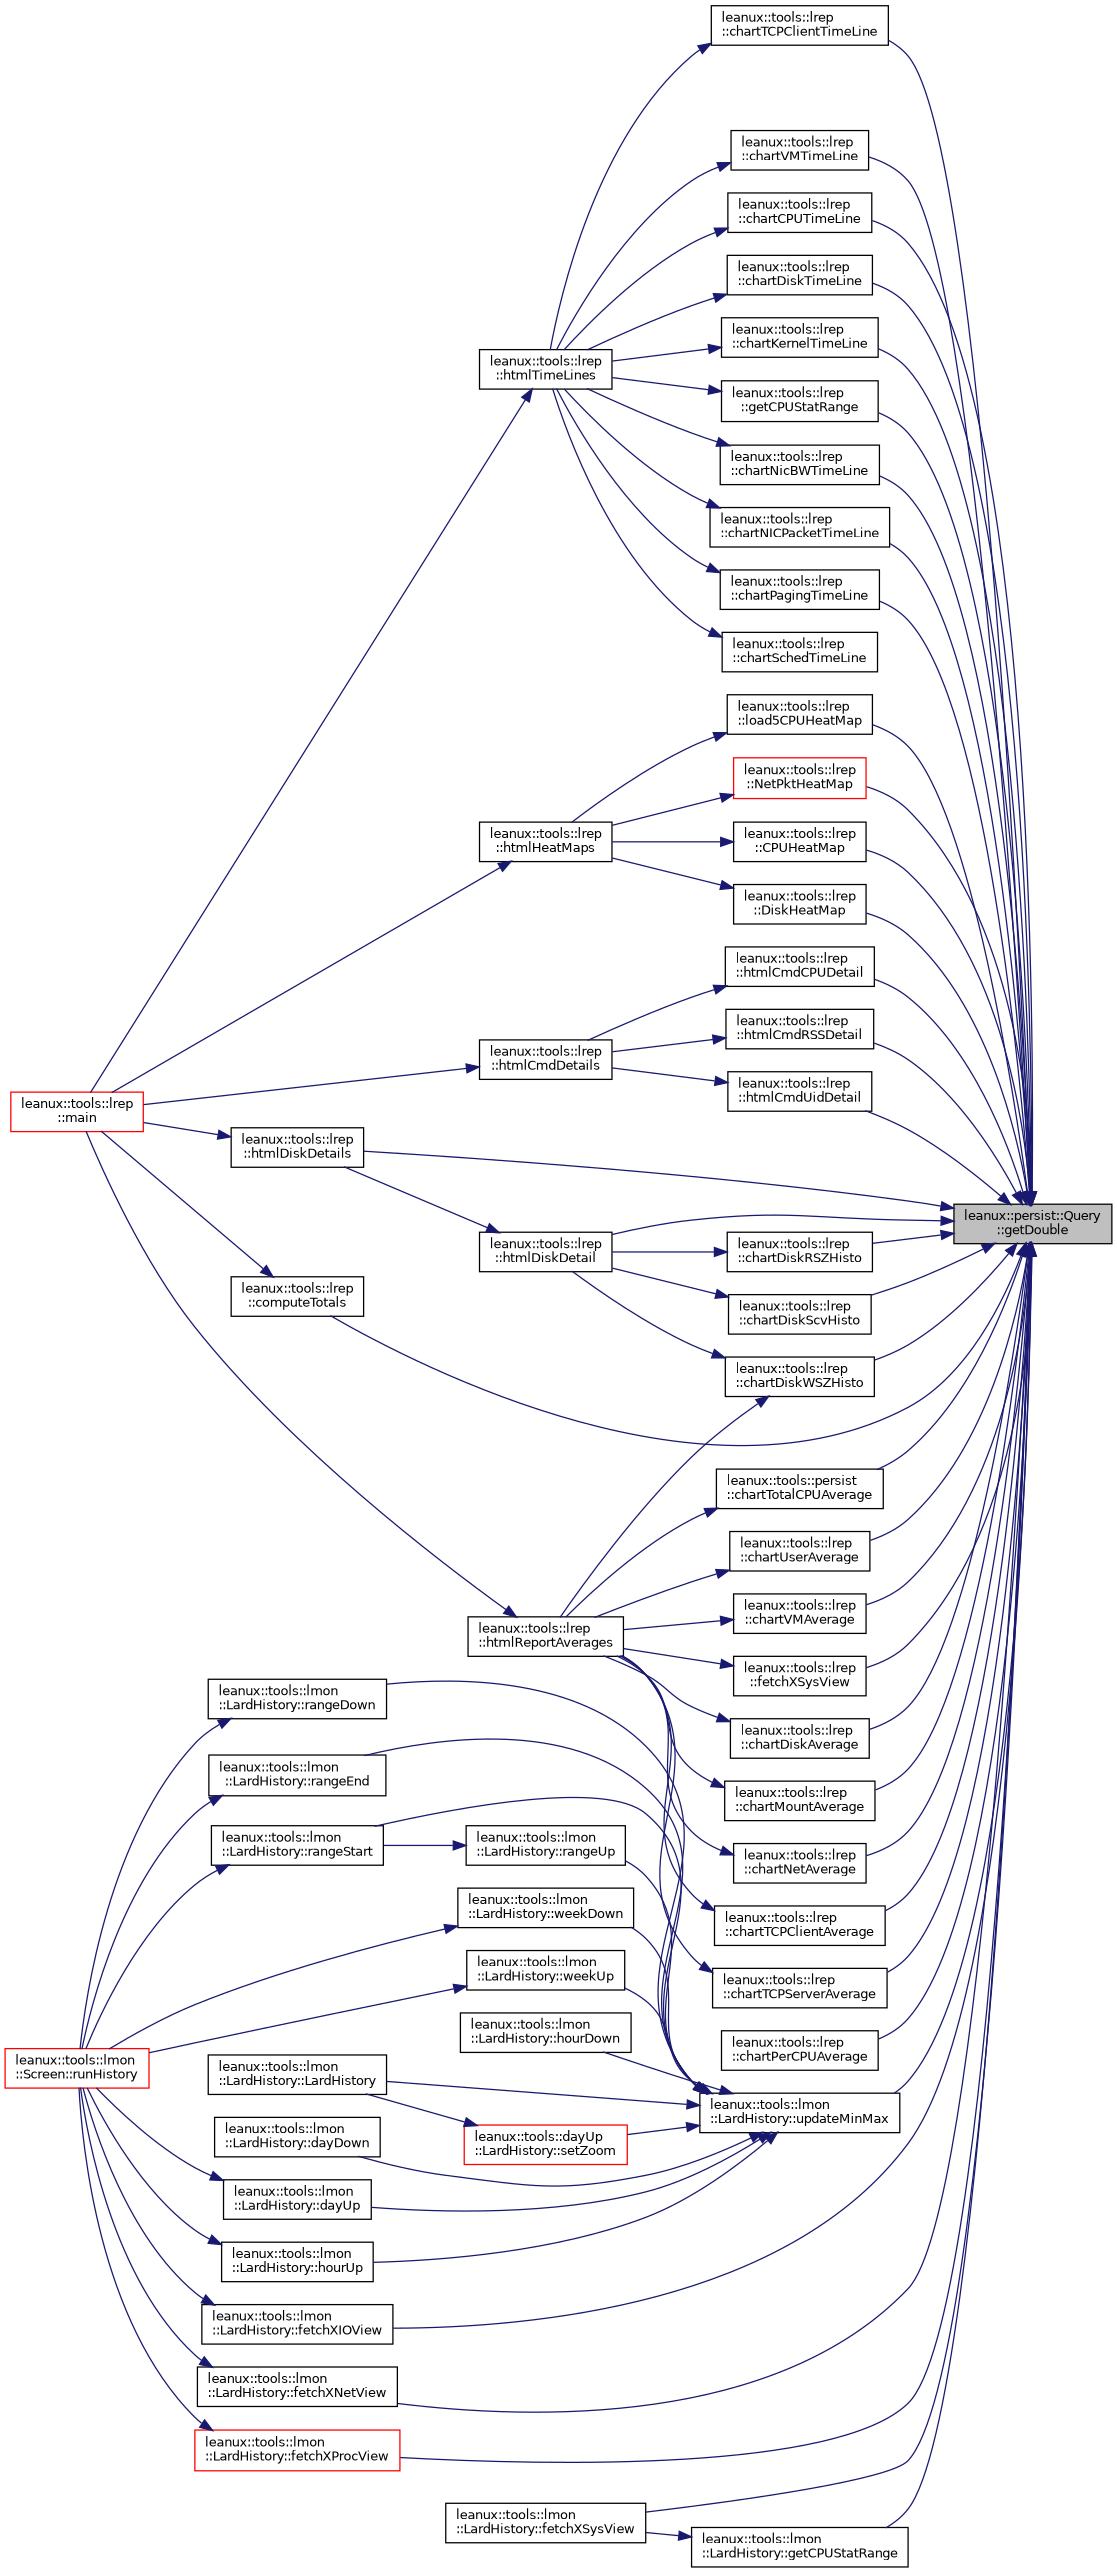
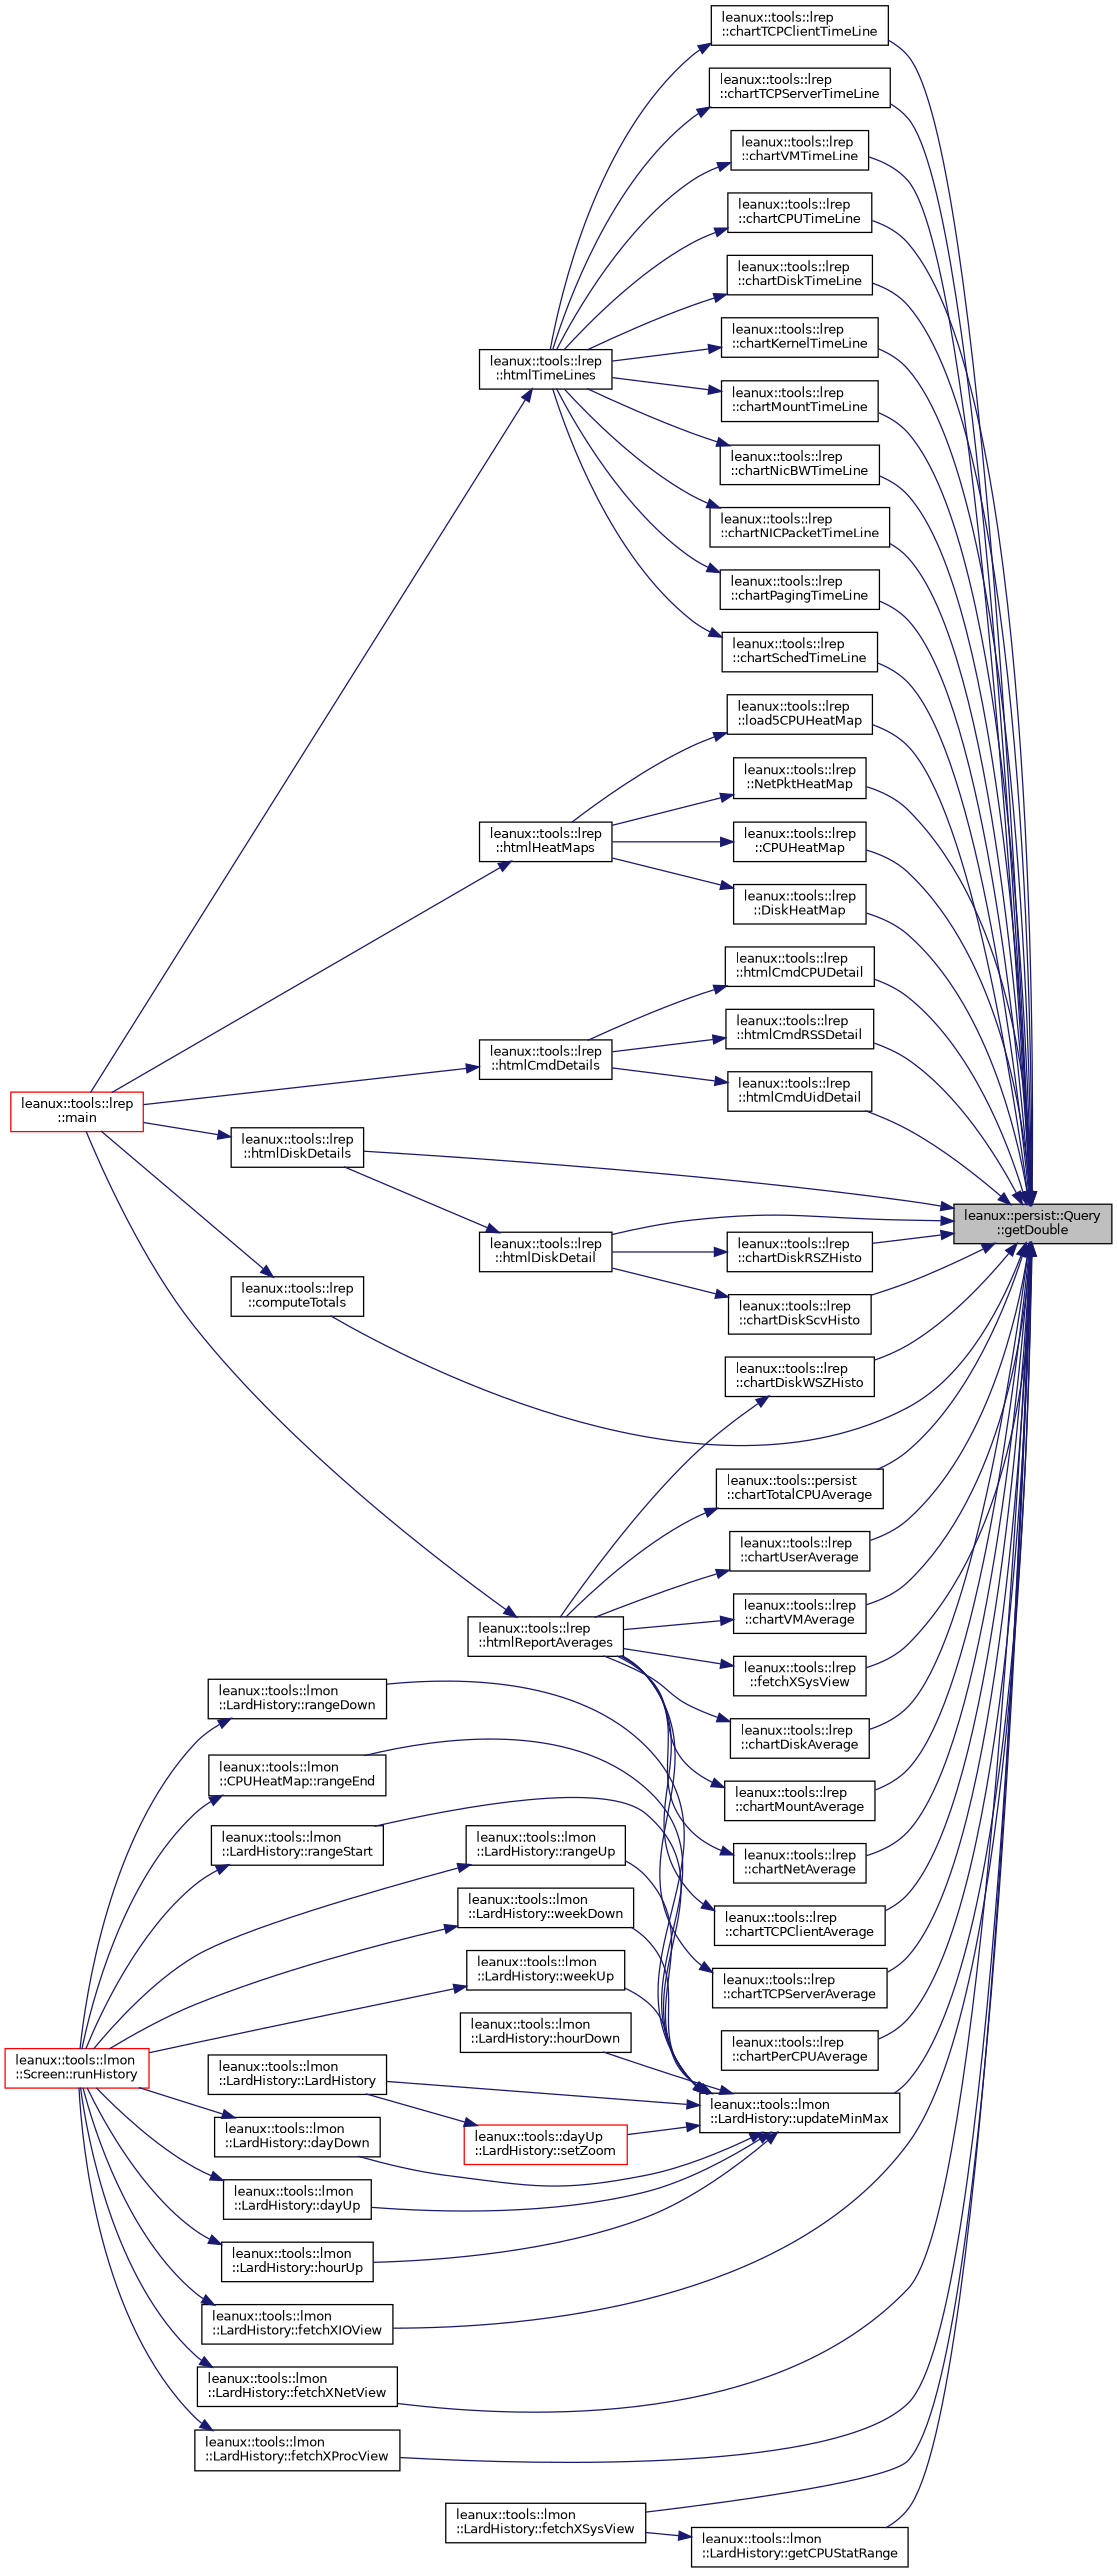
none -> (800, 88)
(800, 401) -> (800, 401)
(800, 778) -> (800, 778)
none -> (988, 913)
(640, 1317) -> none
(297, 1775) -> (297, 1775)
(418, 1845) -> (259, 1928)
none -> (181, 2101)
(297, 2450) -> (297, 2450)
